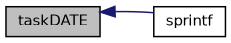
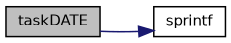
(135, 12) -> (119, 32)
